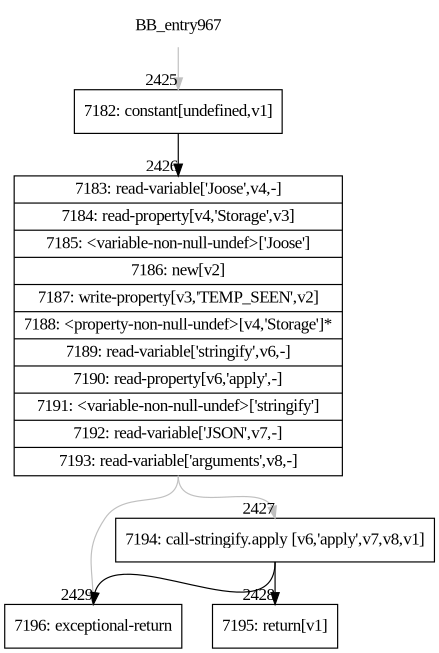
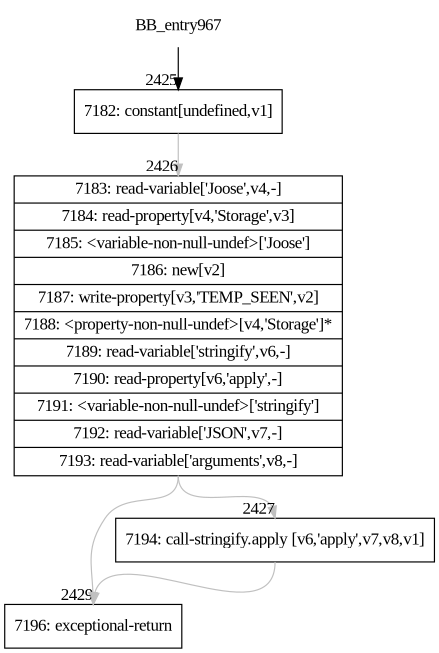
(178, 62) -> (178, 62)
(178, 149) -> (178, 149)
(190, 584) -> (190, 584)
(275, 626) -> none
